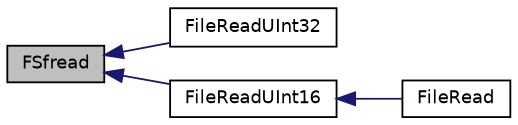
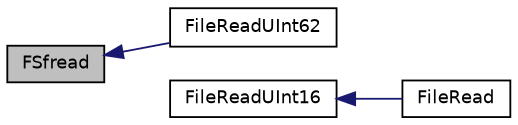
(253, 27) -> (253, 27)
(146, 80) -> none
